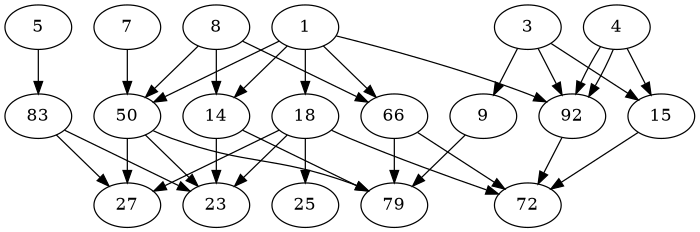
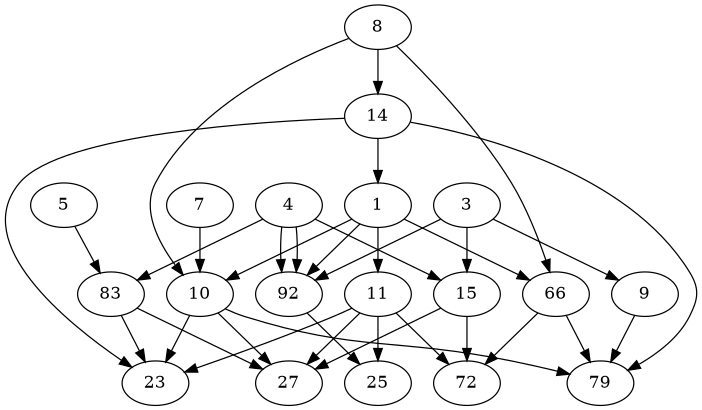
(265, 67) -> (378, 155)
(127, 116) -> (200, 294)
(305, 116) -> (378, 294)
(553, 155) -> (329, 334)
none -> (209, 246)
none -> (387, 335)
